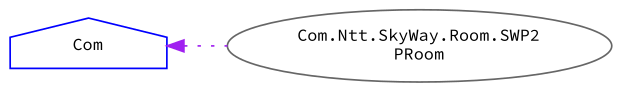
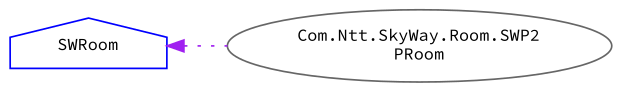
(89, 46) -> (89, 46)
